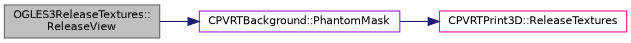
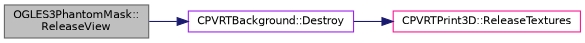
(82, 21) -> (77, 21)
(300, 21) -> (271, 21)
